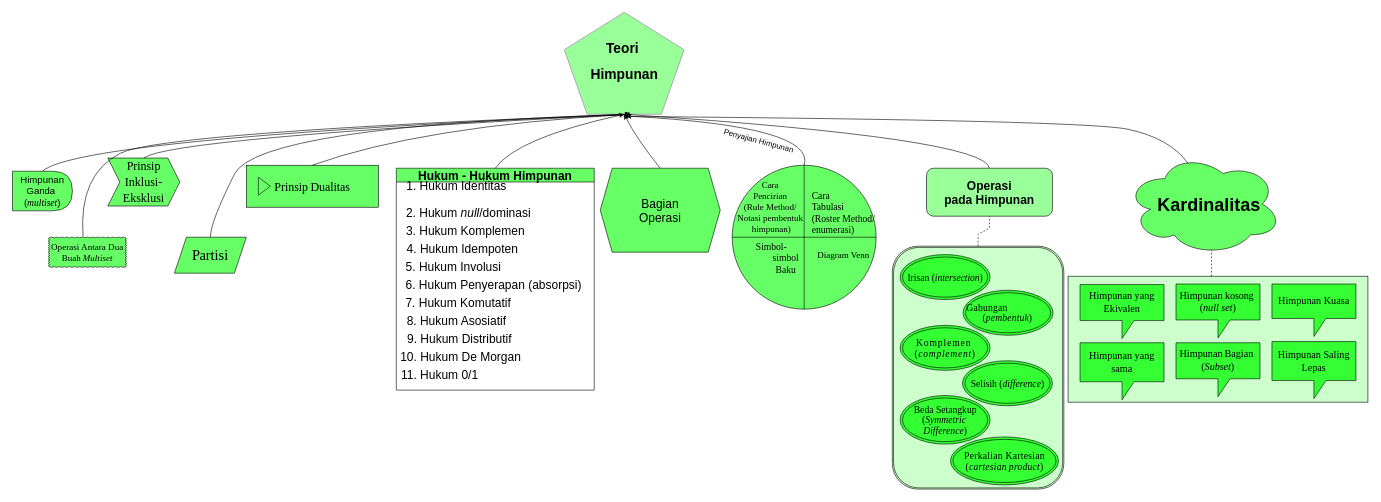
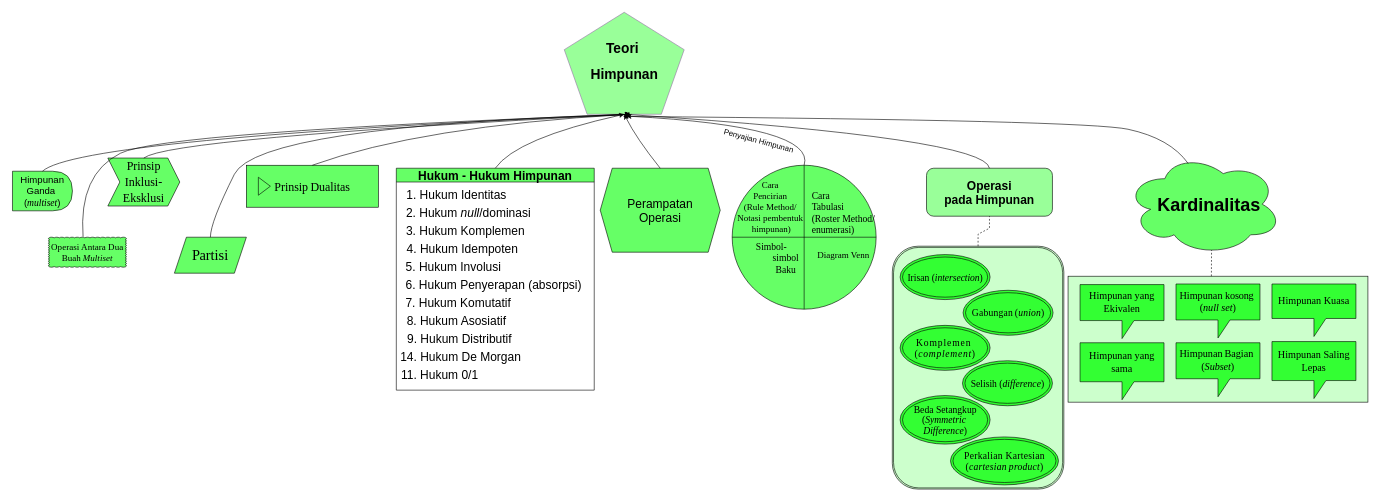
(456, 186) -> (456, 195)
(660, 210) -> (660, 210)
(1008, 313) -> (1008, 313)
(461, 357) -> (461, 357)
